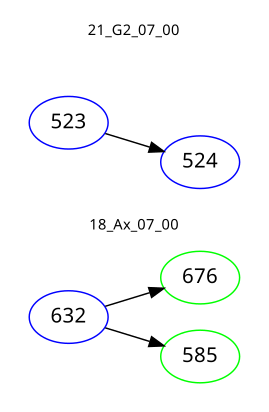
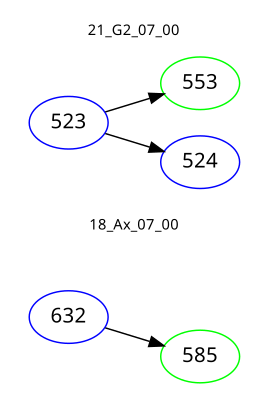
none -> (200, 83)
(200, 278) -> none
